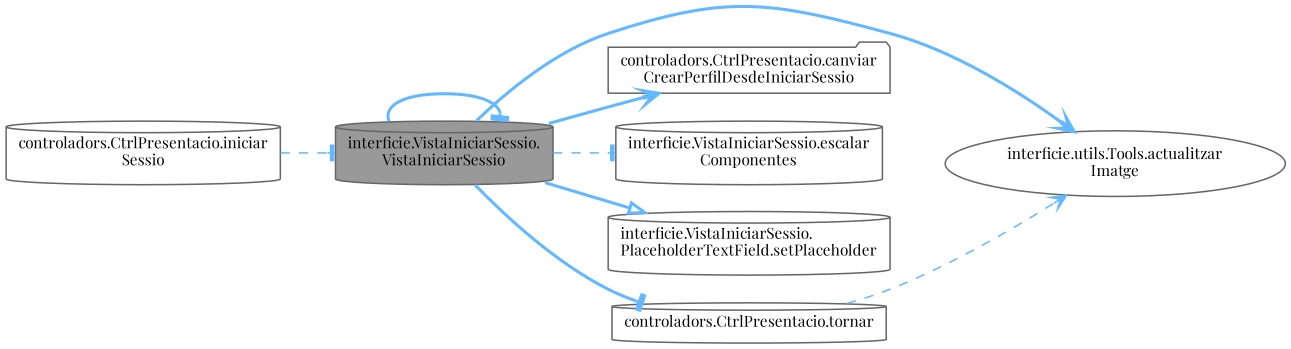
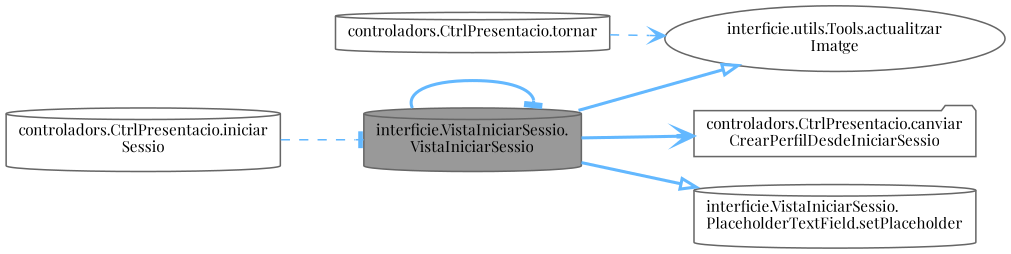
(766, 8) -> (651, 90)
(749, 153) -> none
(550, 252) -> none
